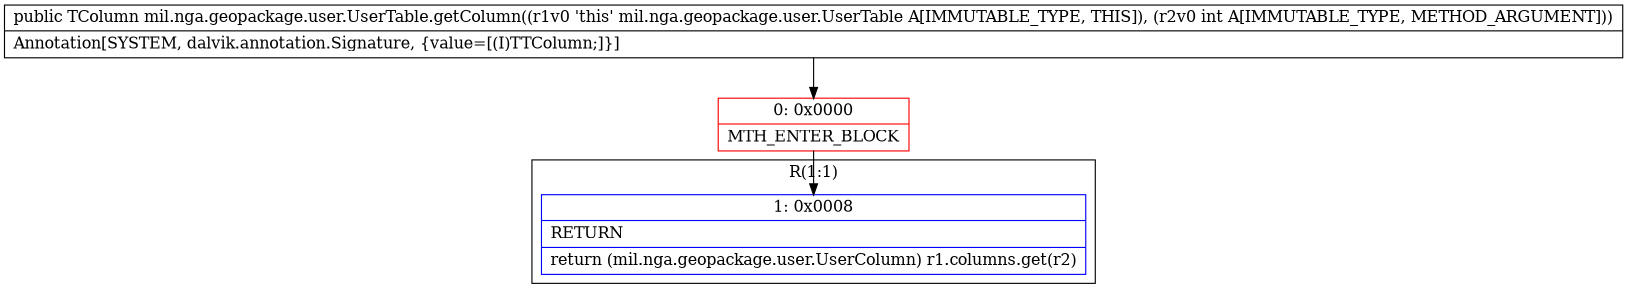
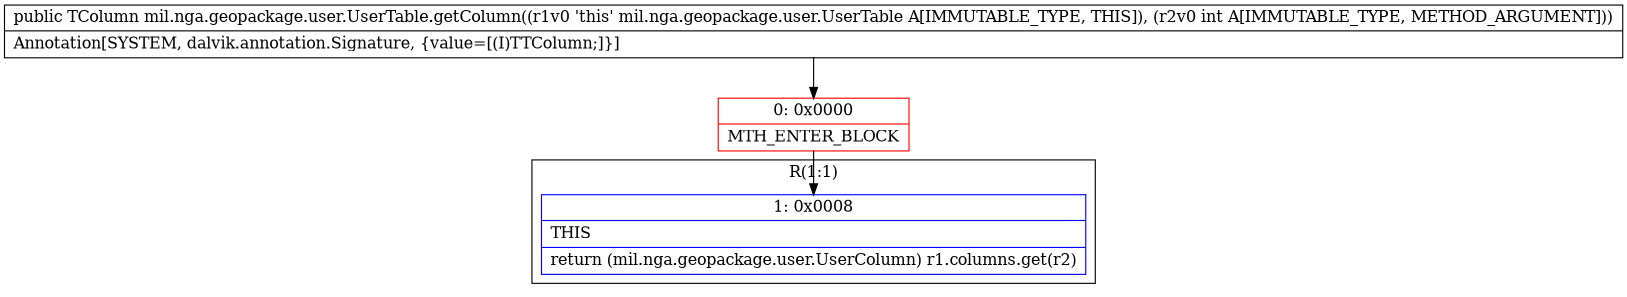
(587, 233) -> (571, 233)
